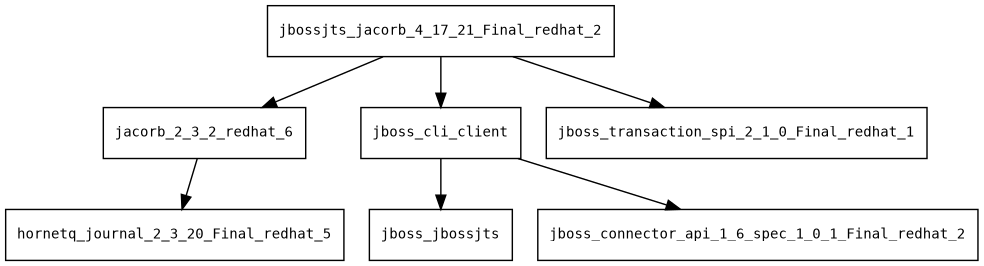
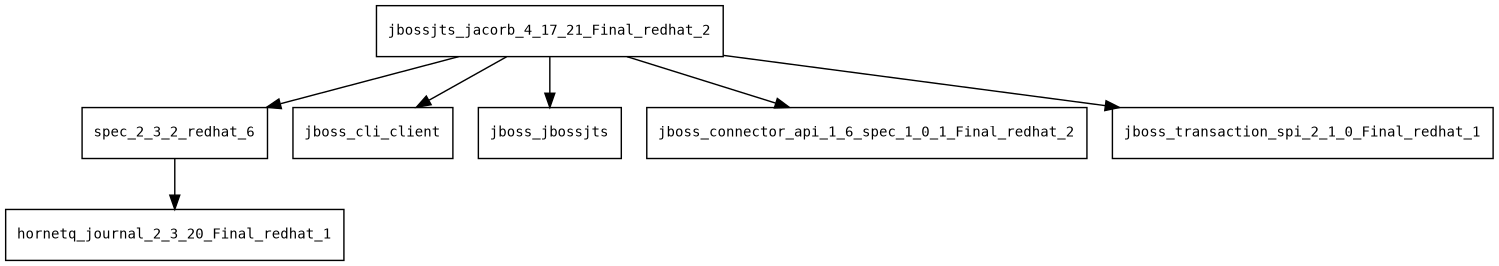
(205, 133) -> (175, 133)
(441, 177) -> (550, 75)
(592, 182) -> (701, 80)
(175, 235) -> (175, 235)
